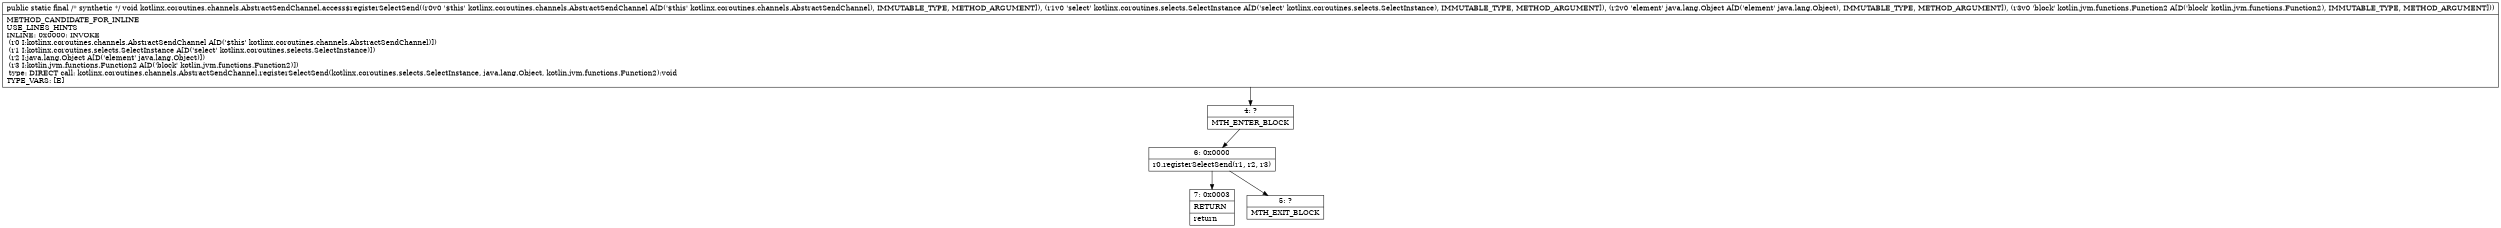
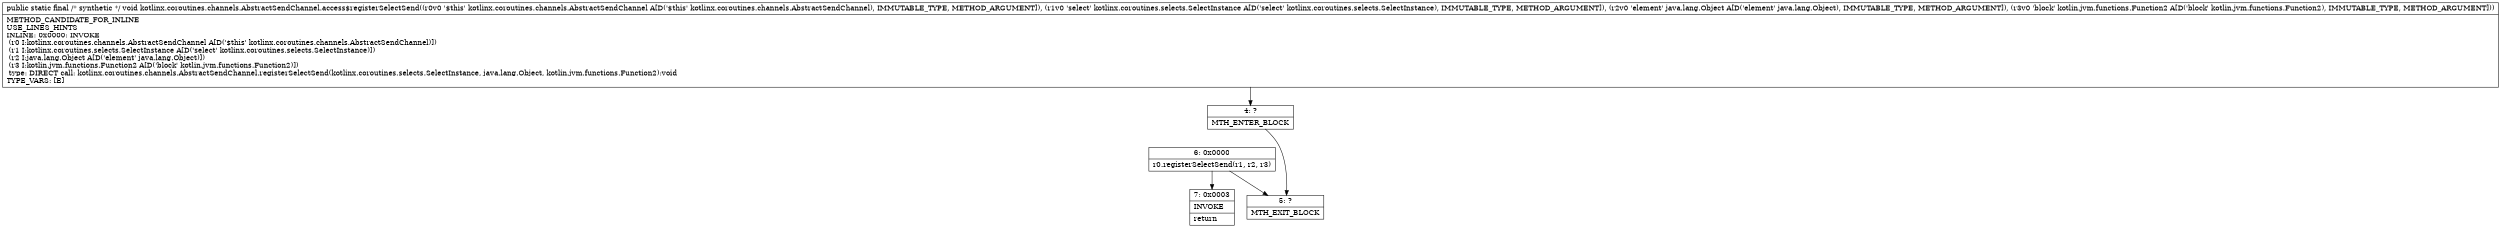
(1233, 136) -> (1283, 157)
(1210, 207) -> (1209, 207)
